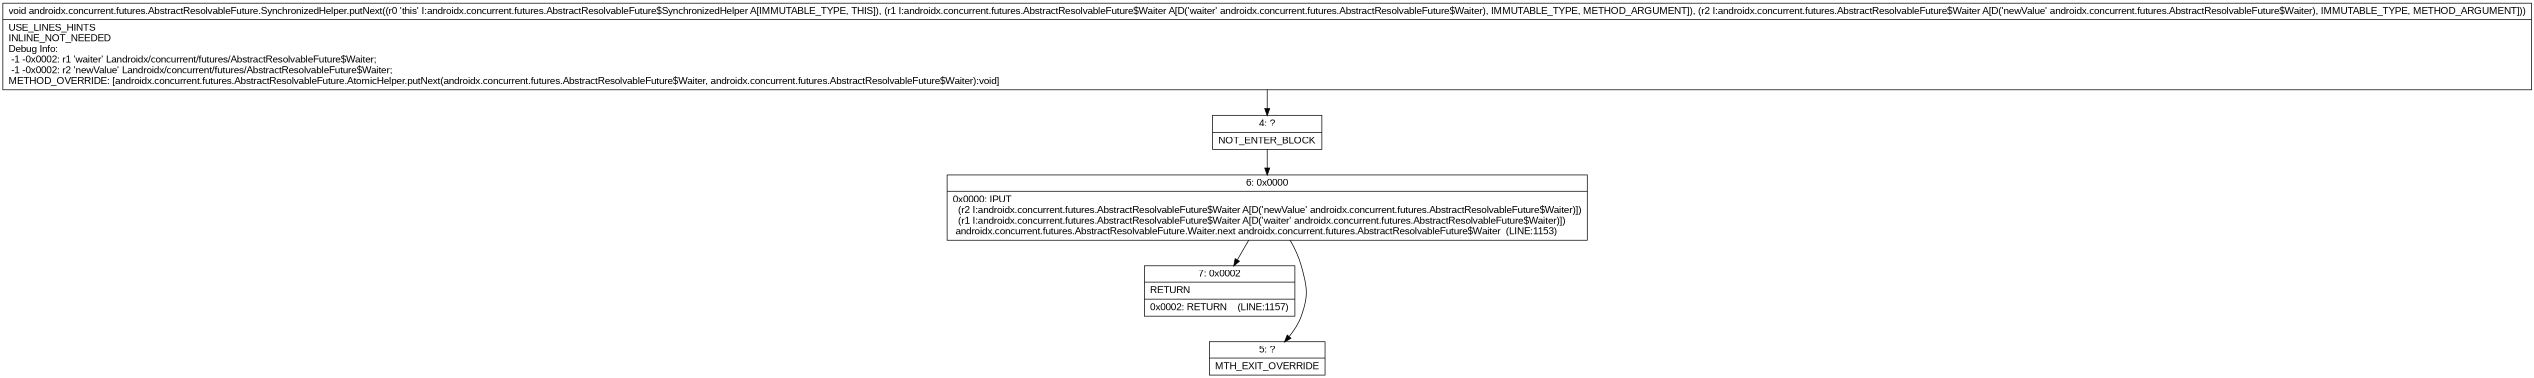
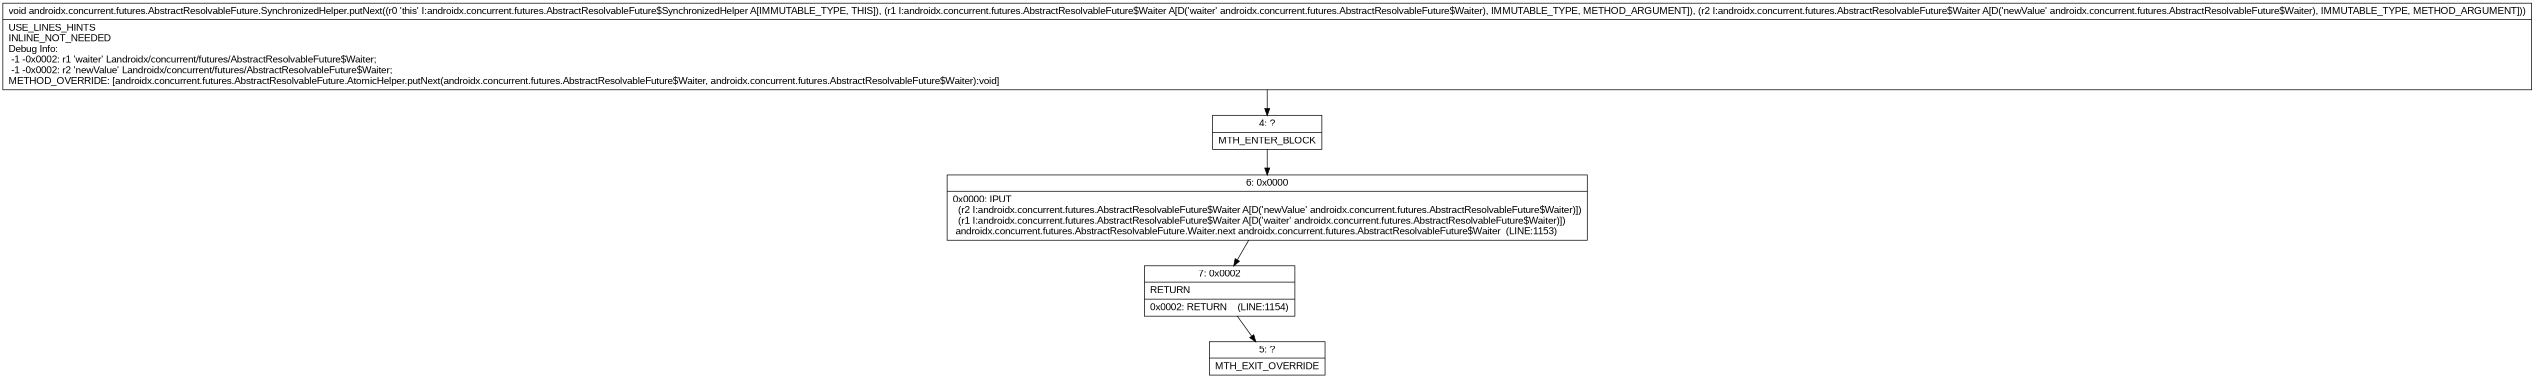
(1267, 141) -> (1267, 141)
(1306, 289) -> (1244, 326)
(1220, 307) -> (1220, 307)
